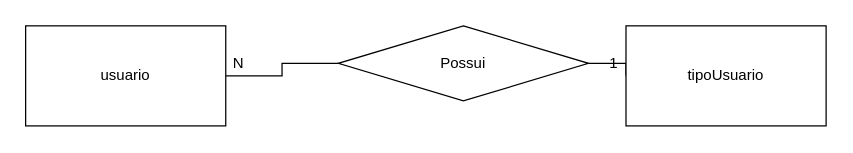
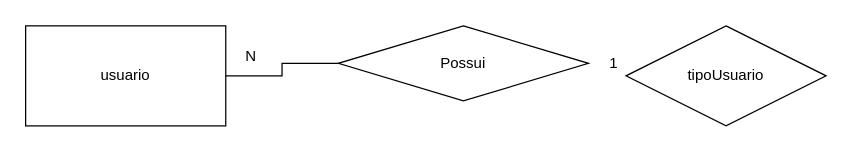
(238, 63) -> (251, 57)
(612, 63) -> none
(726, 76) -> (726, 76)
